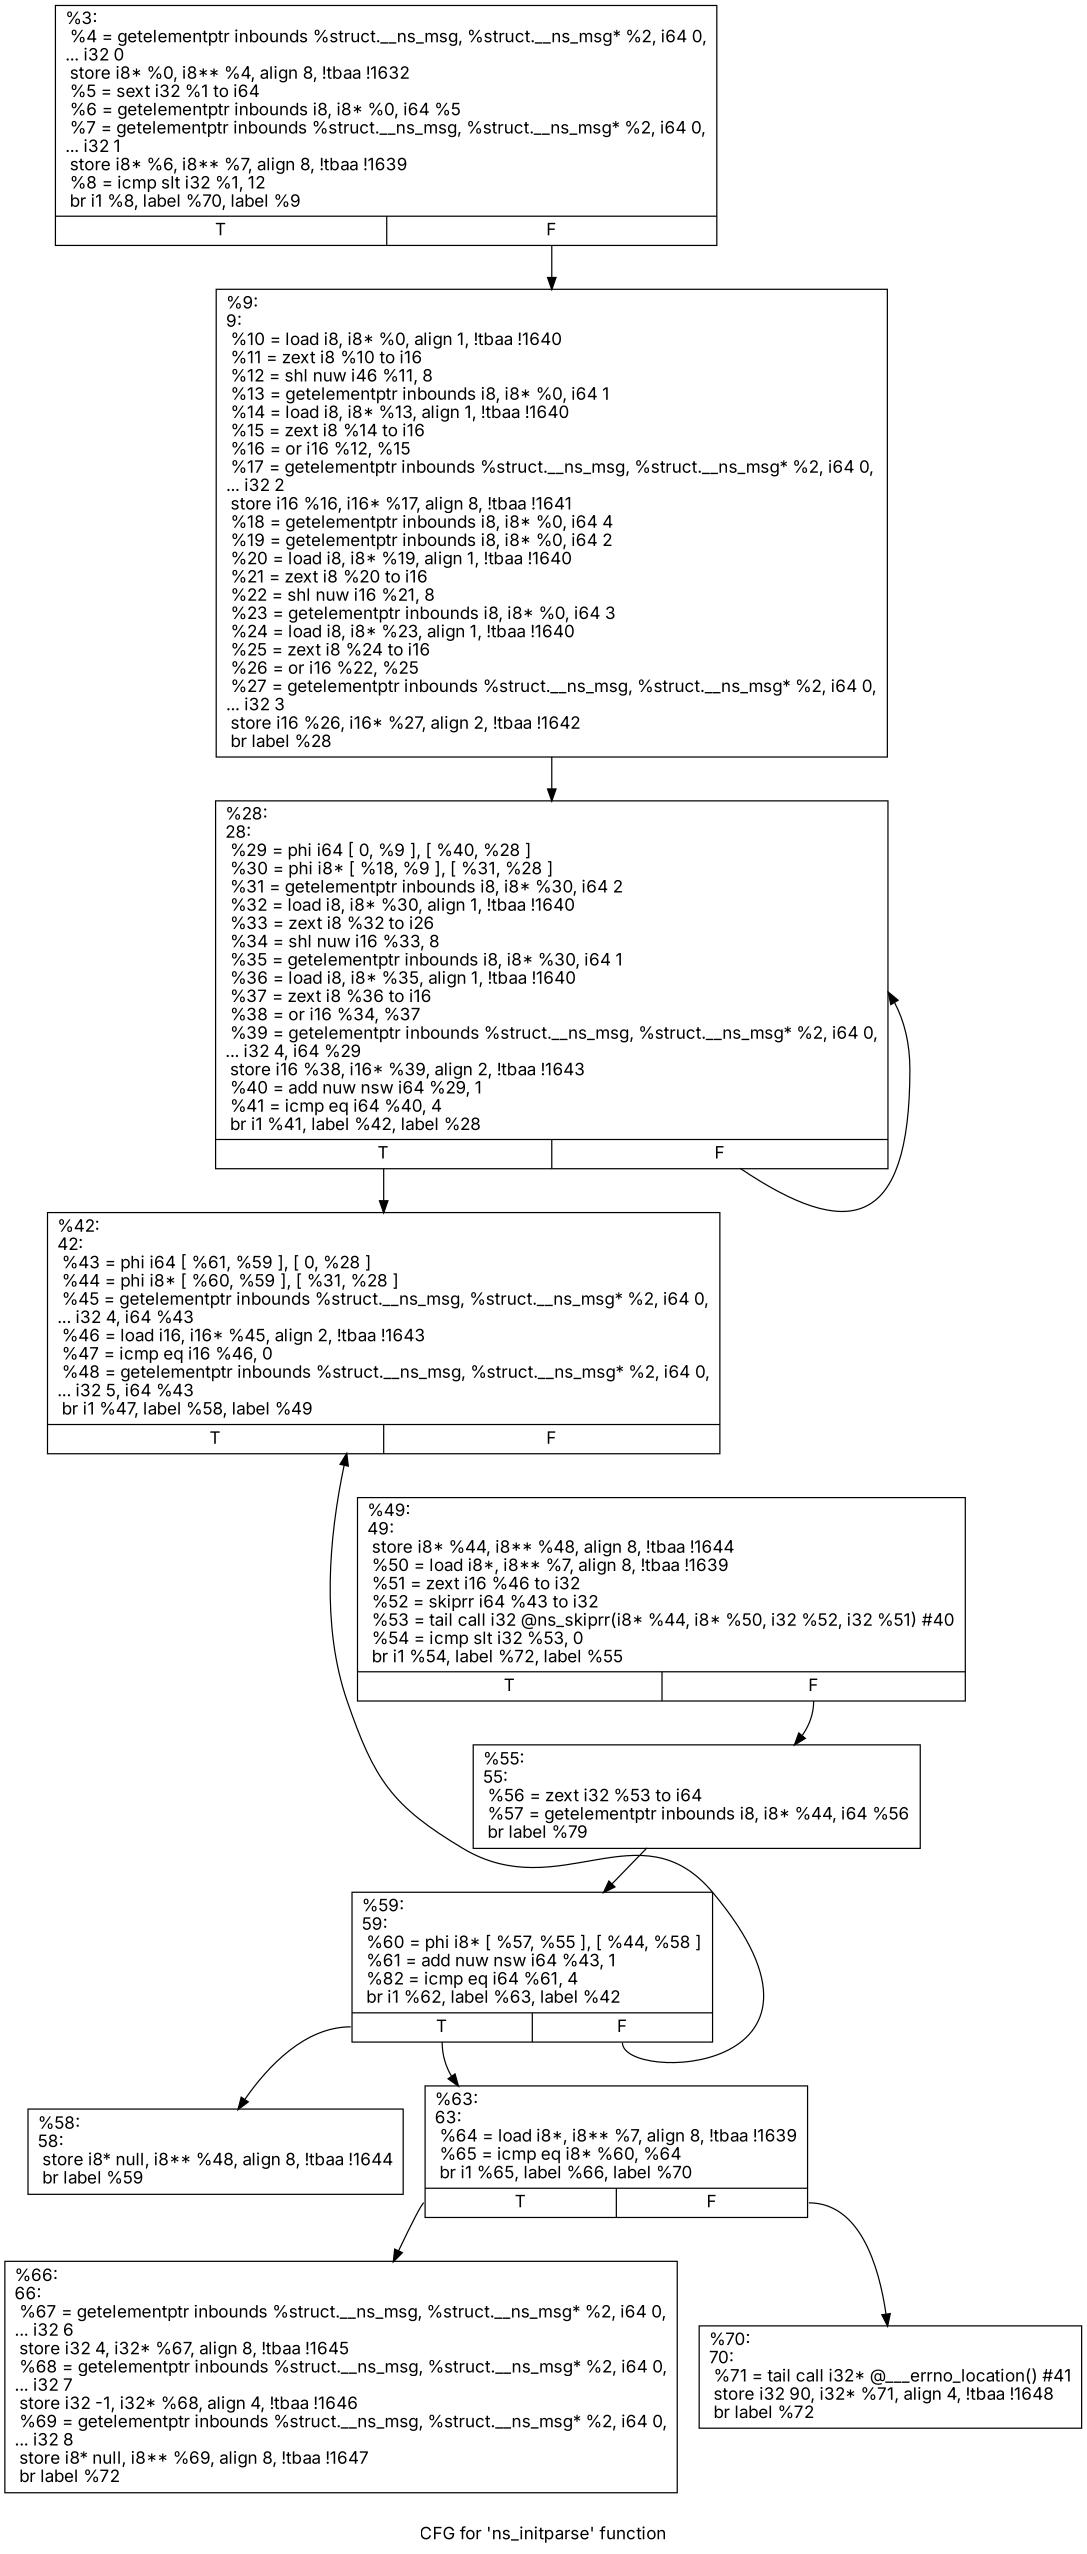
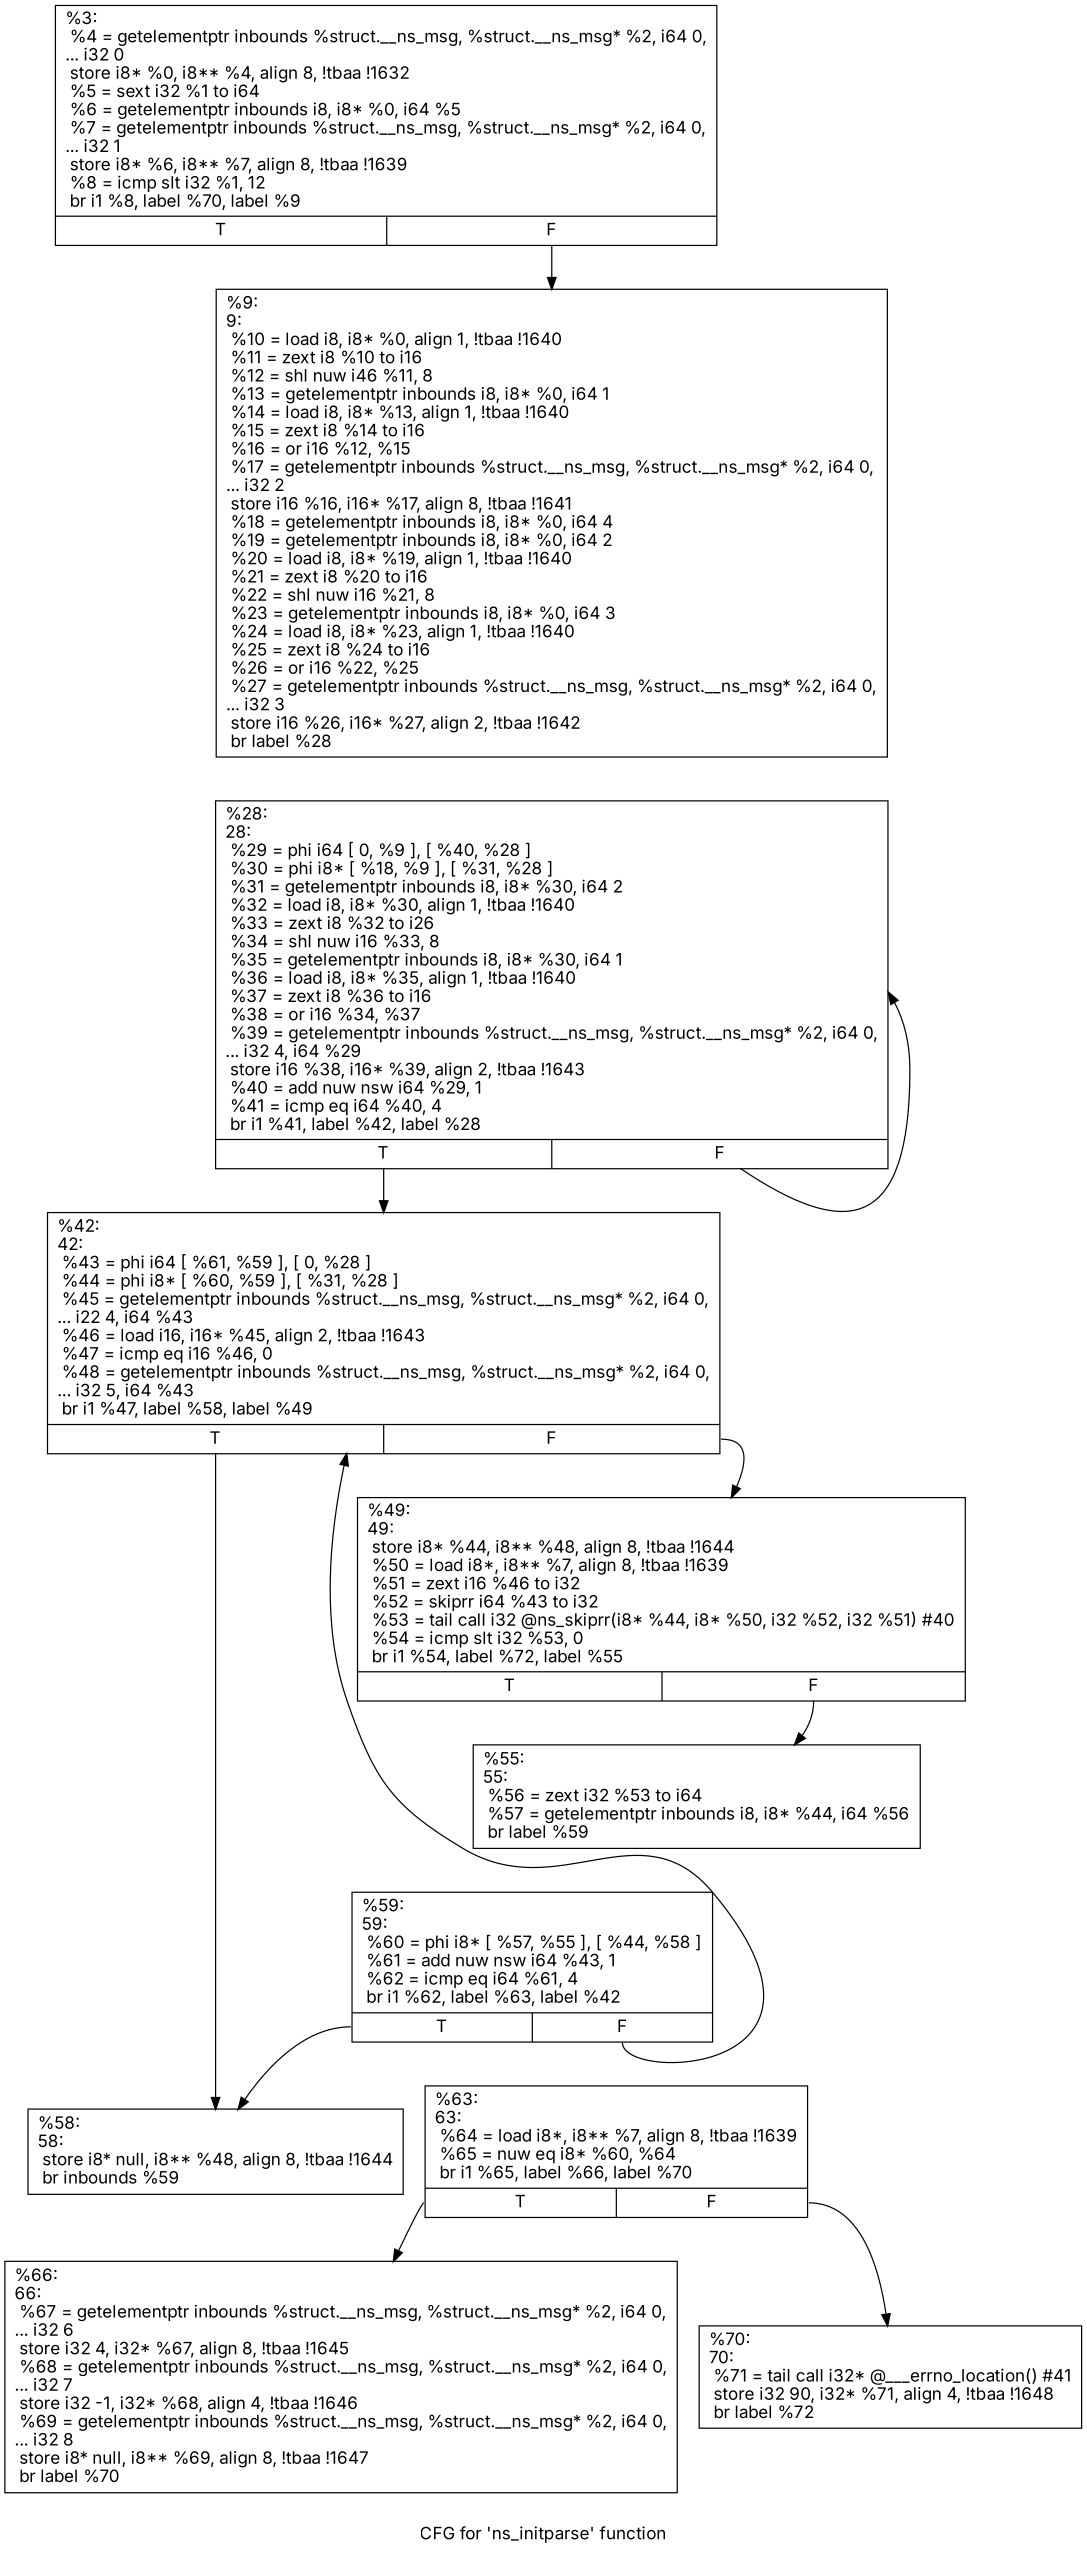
(552, 773) -> none
(126, 1318) -> (125, 1318)
none -> (744, 1456)
none -> (216, 1776)
(536, 1833) -> (537, 1833)
(630, 1866) -> none
(470, 1979) -> (470, 1979)
(445, 2060) -> none
(558, 2155) -> (556, 2155)
(91, 2178) -> (109, 2178)
(68, 2477) -> (68, 2477)
